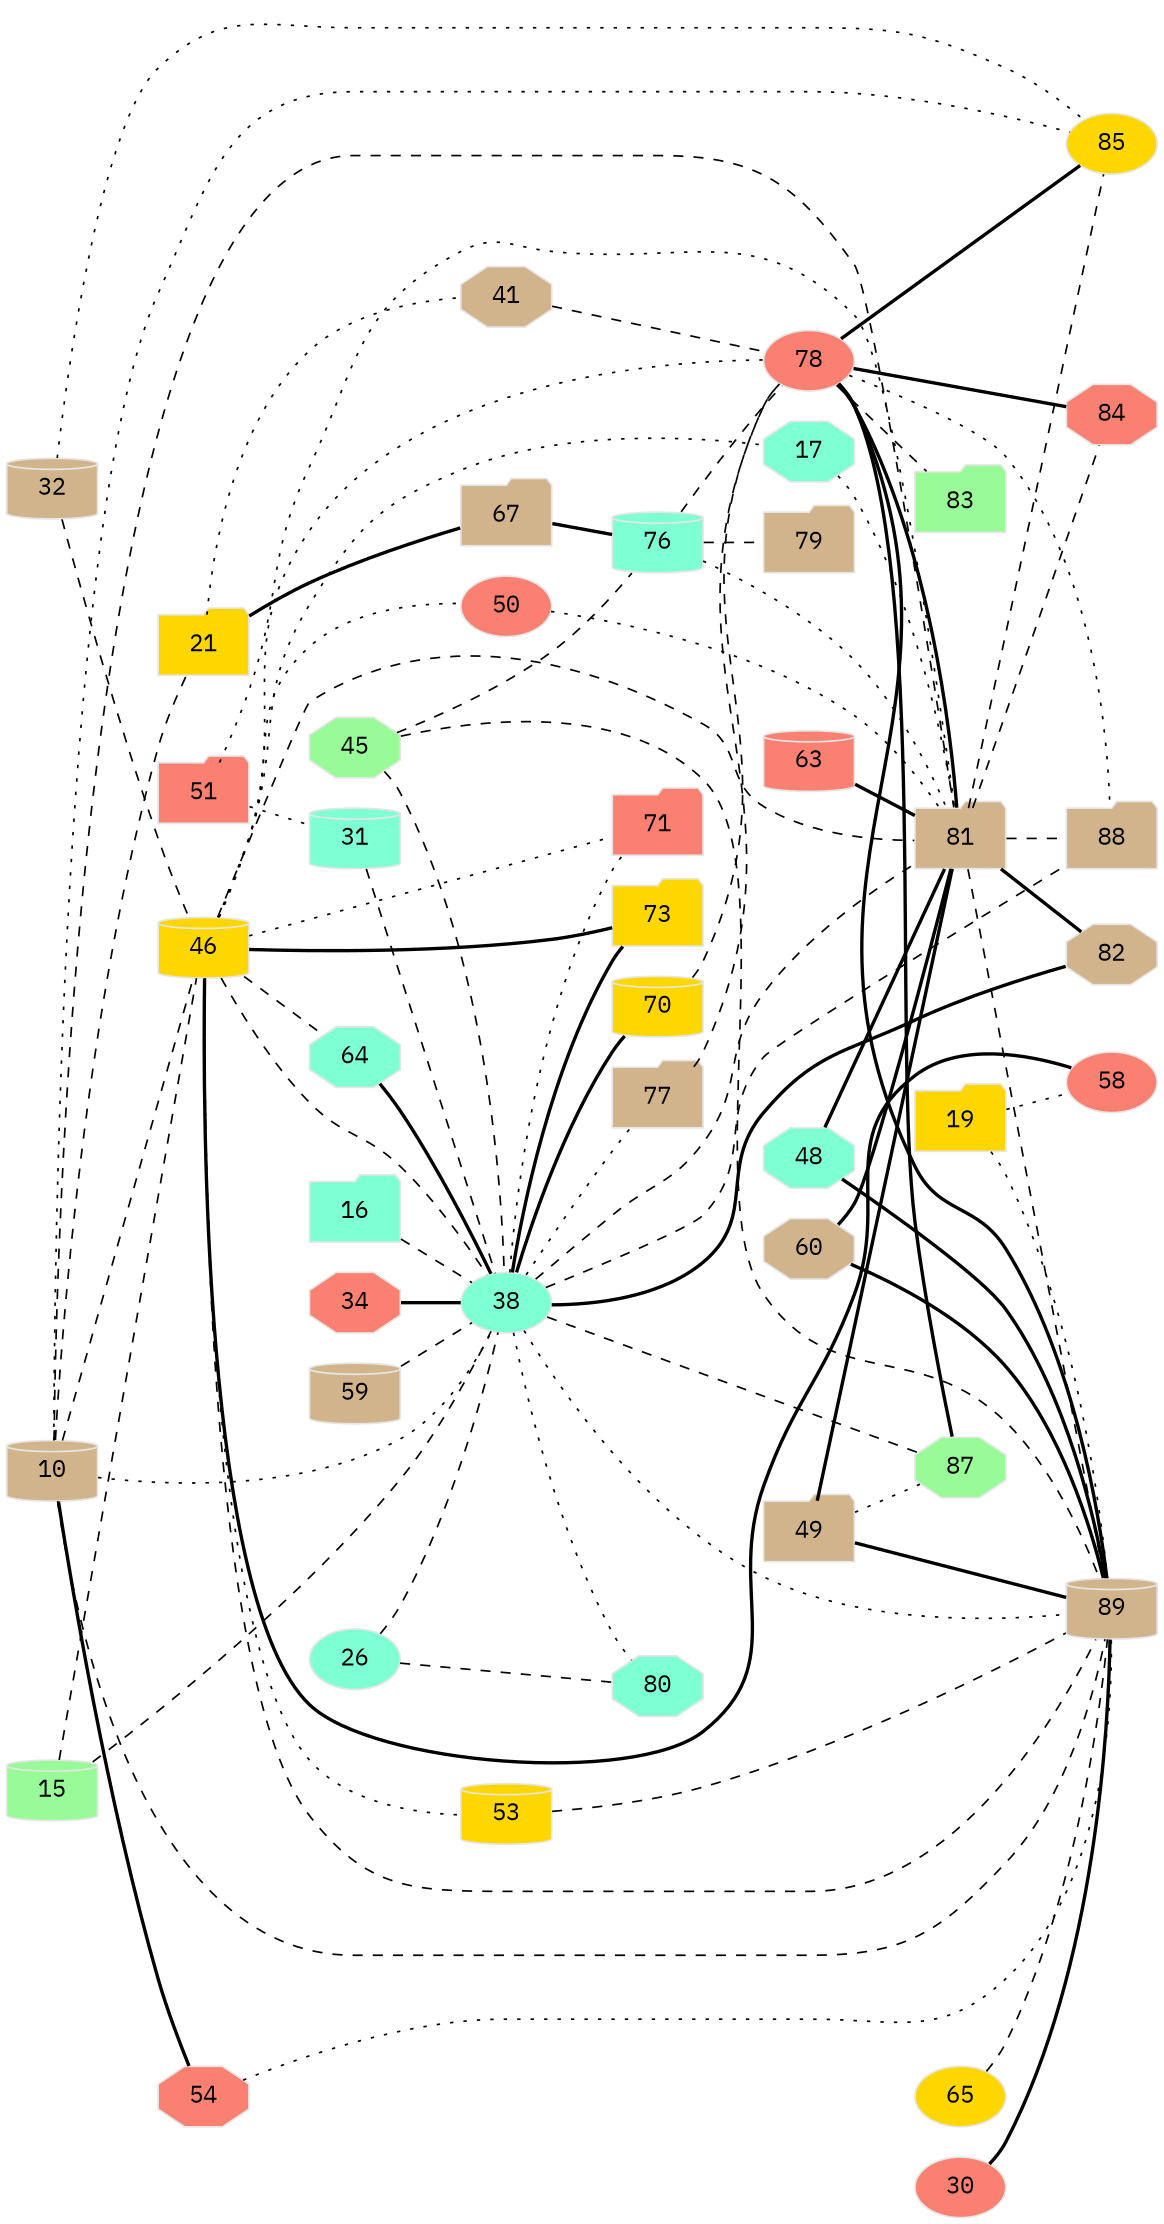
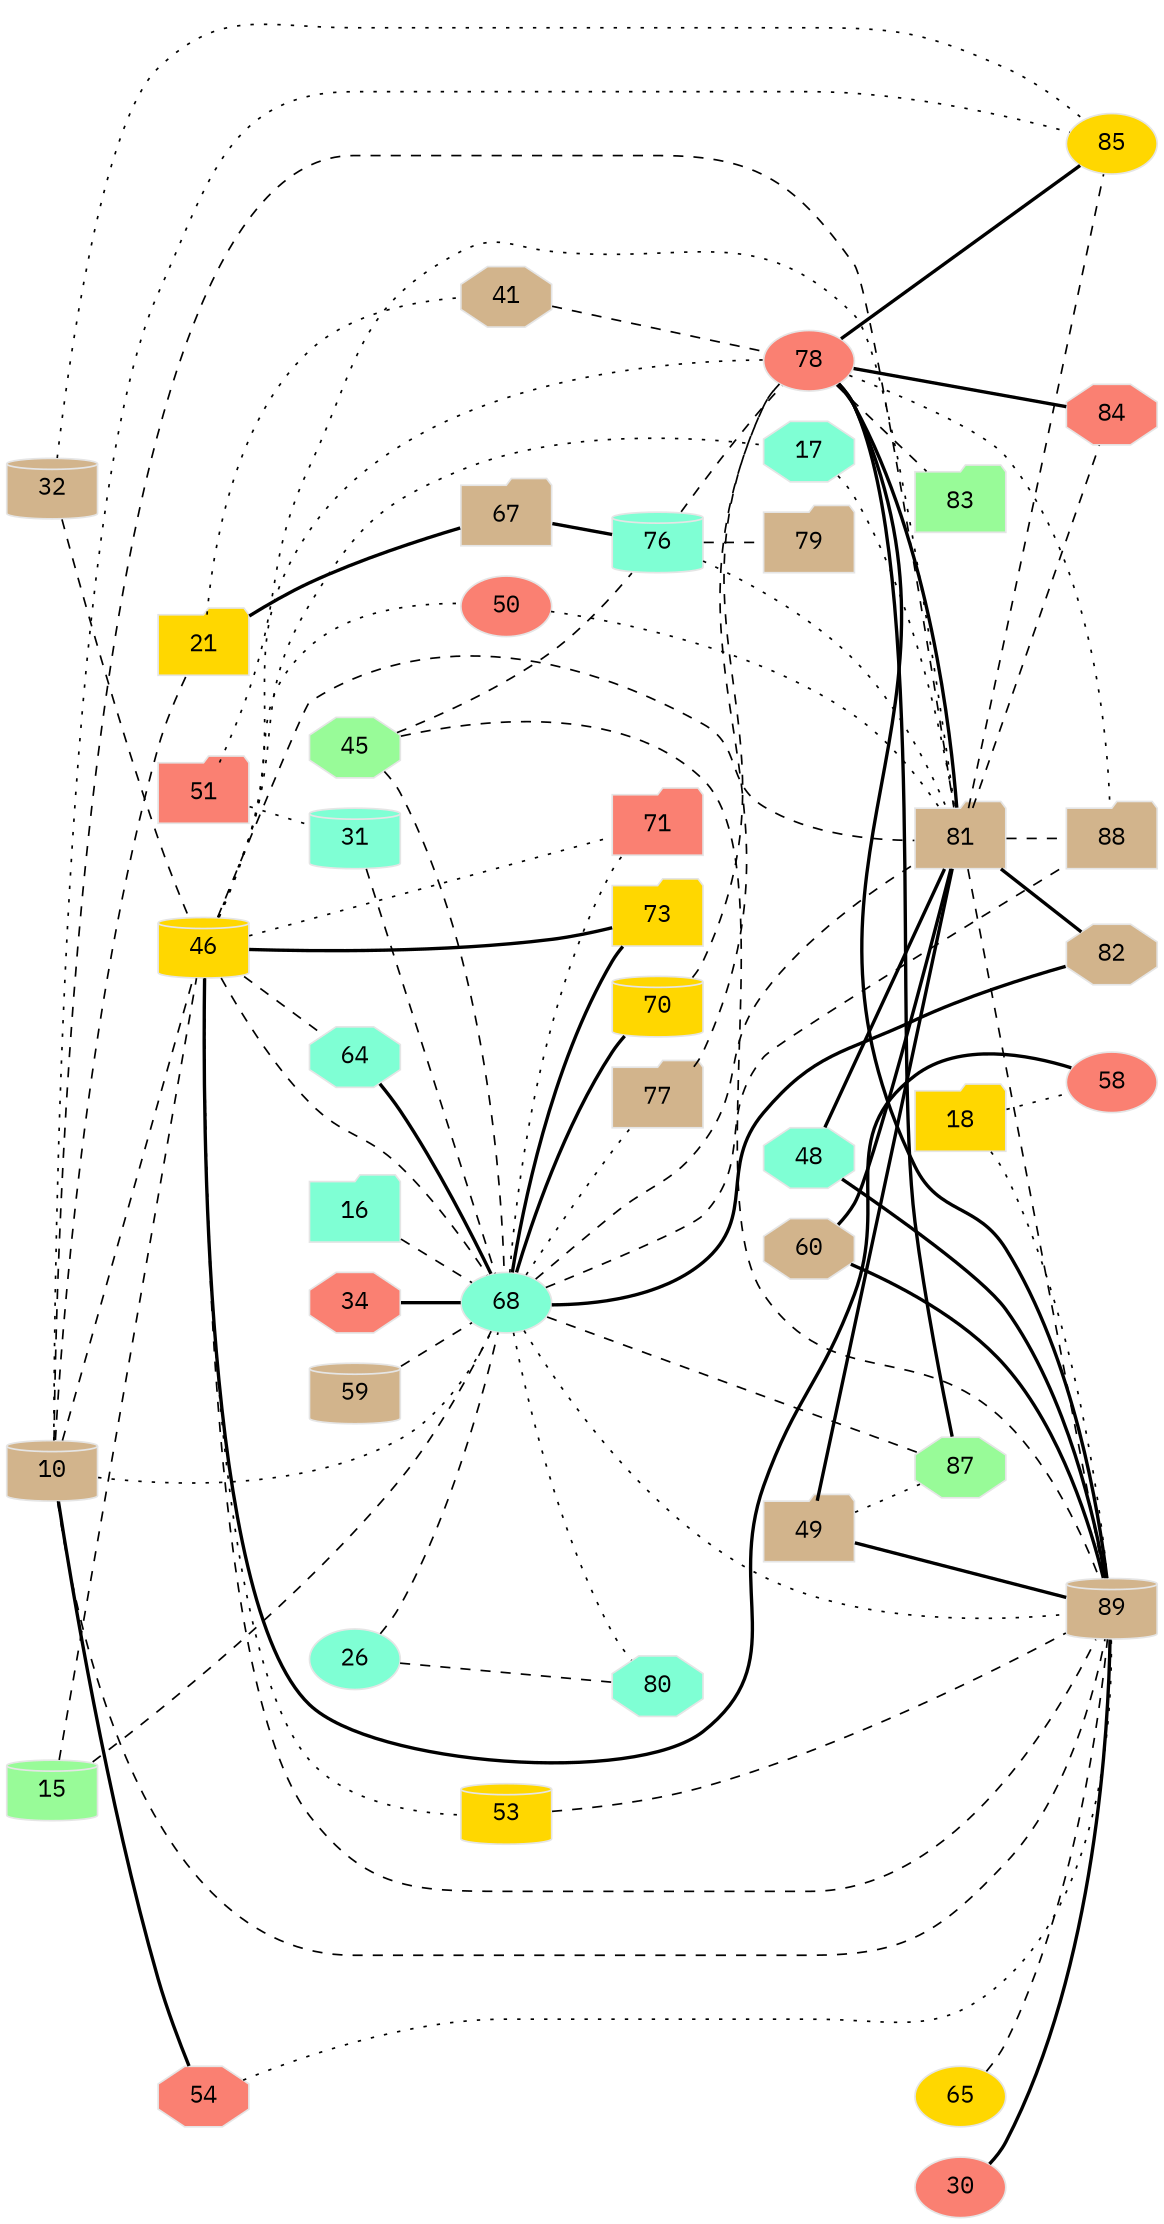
(809, 761) -> none
(960, 1121) -> (960, 1121)
(506, 1303) -> (506, 1303)
